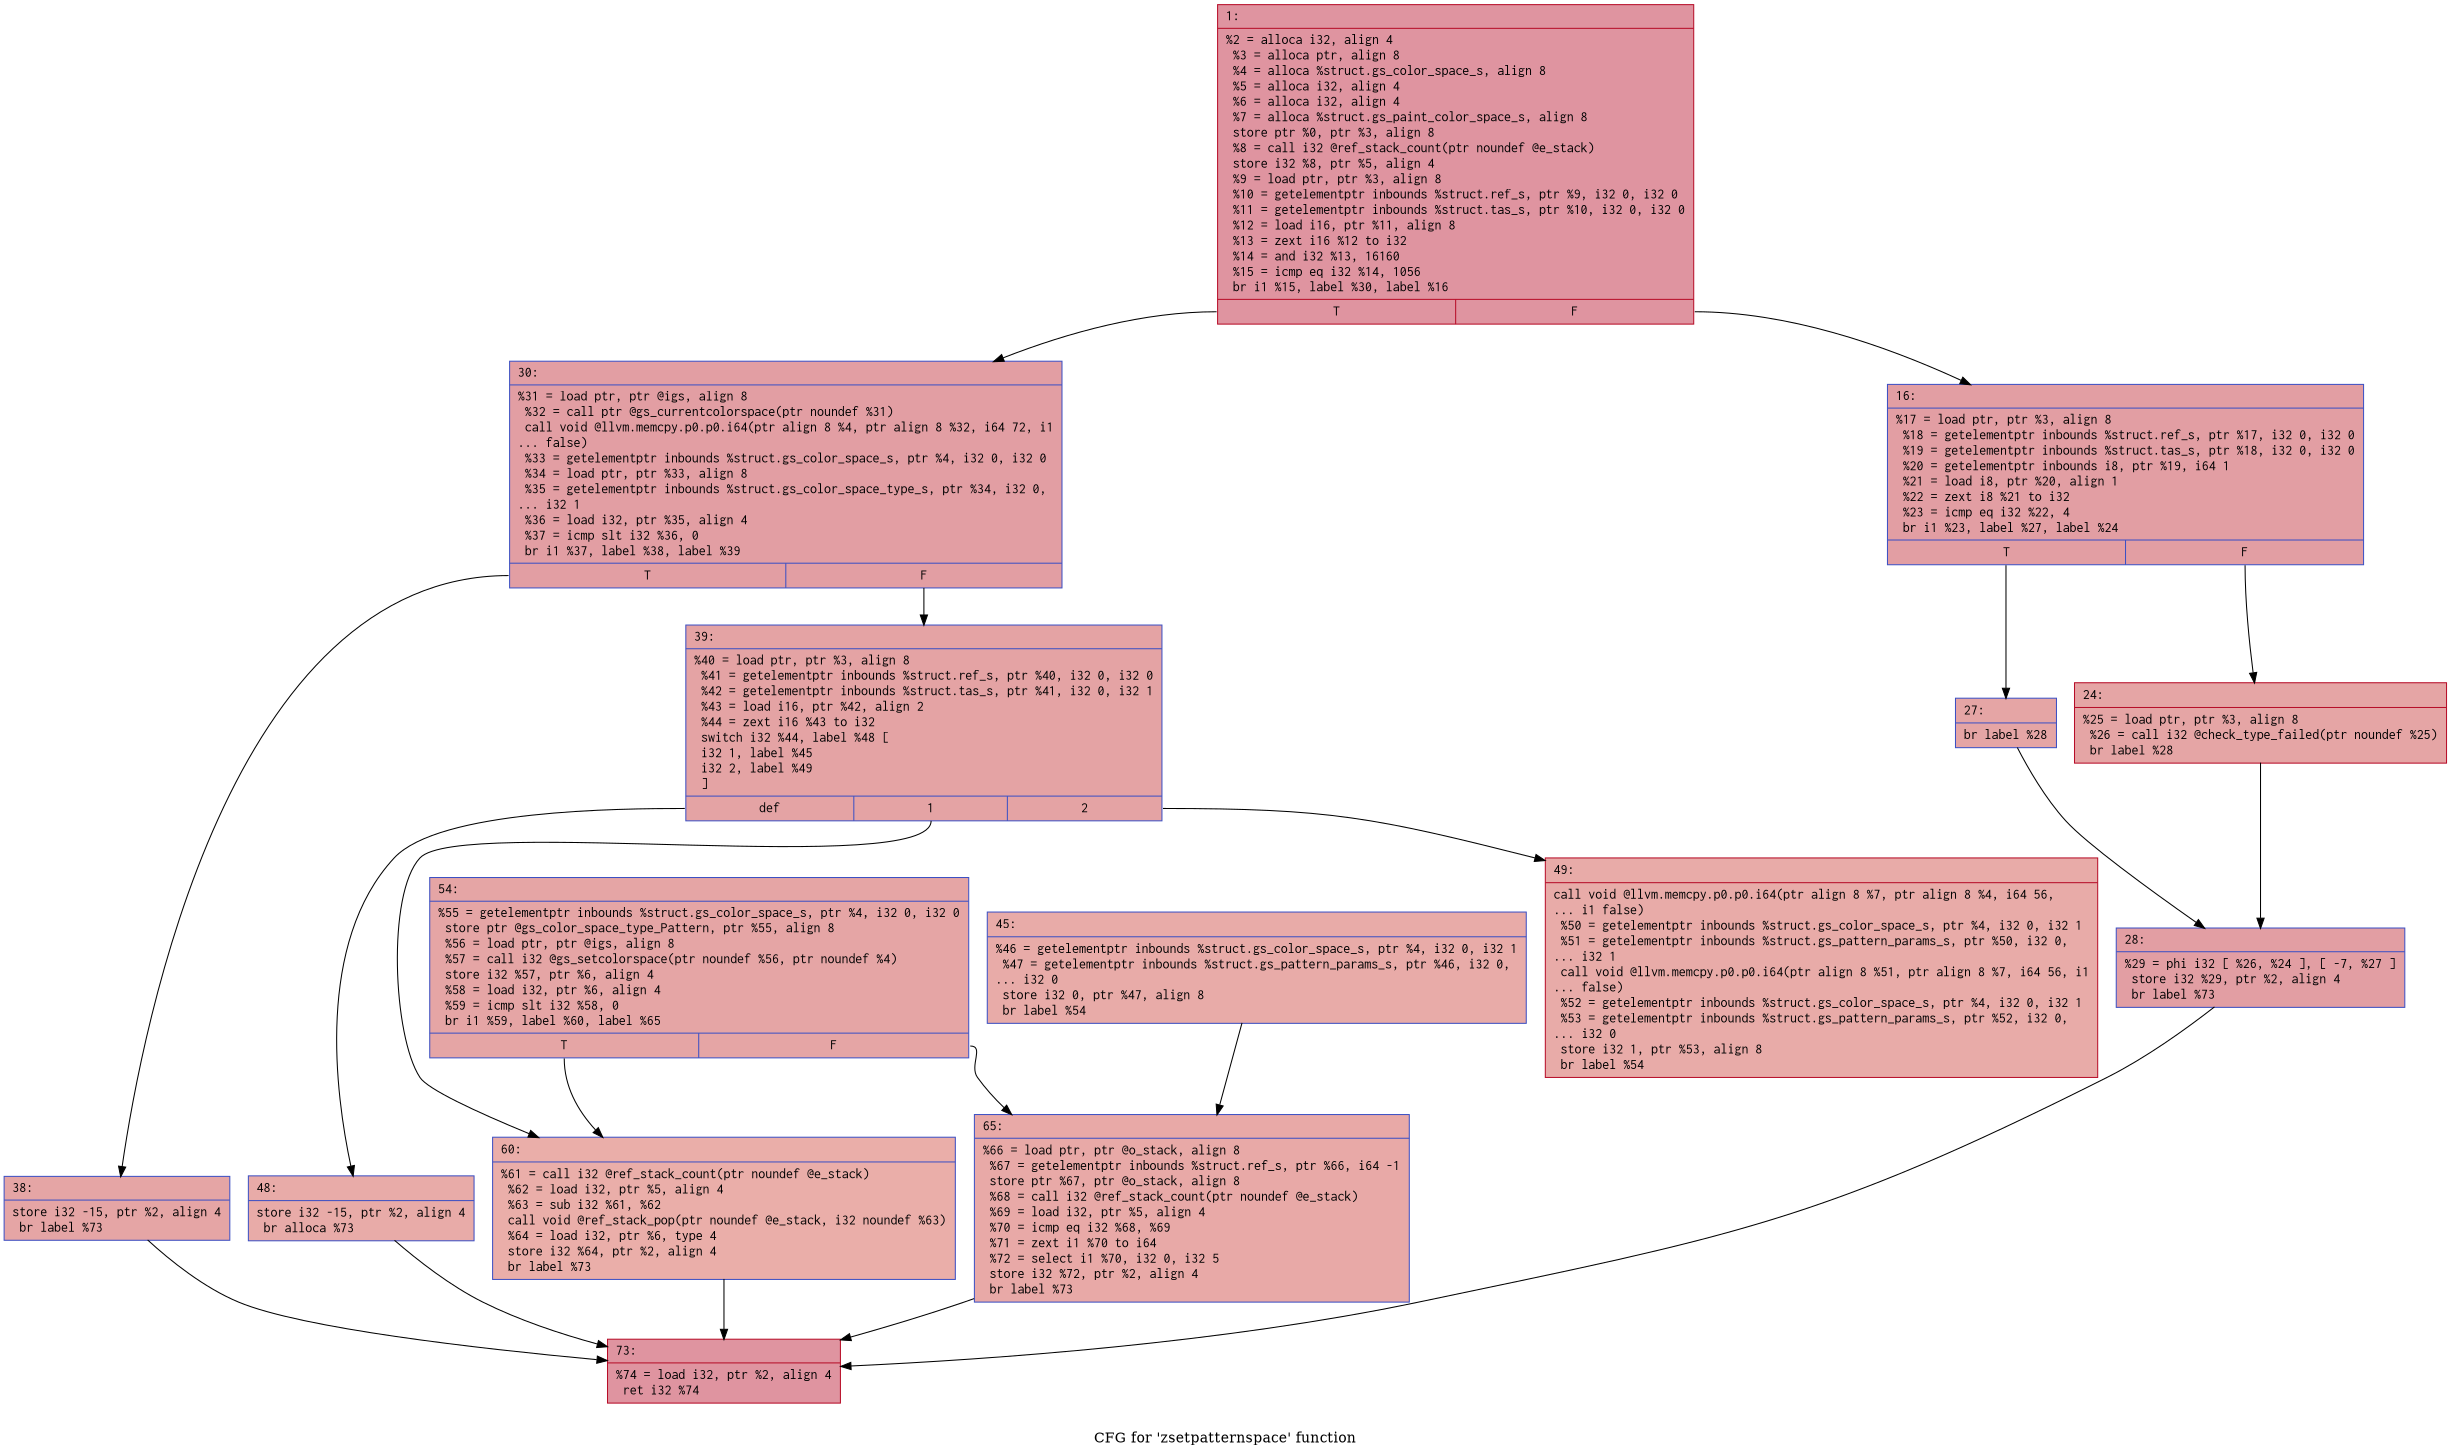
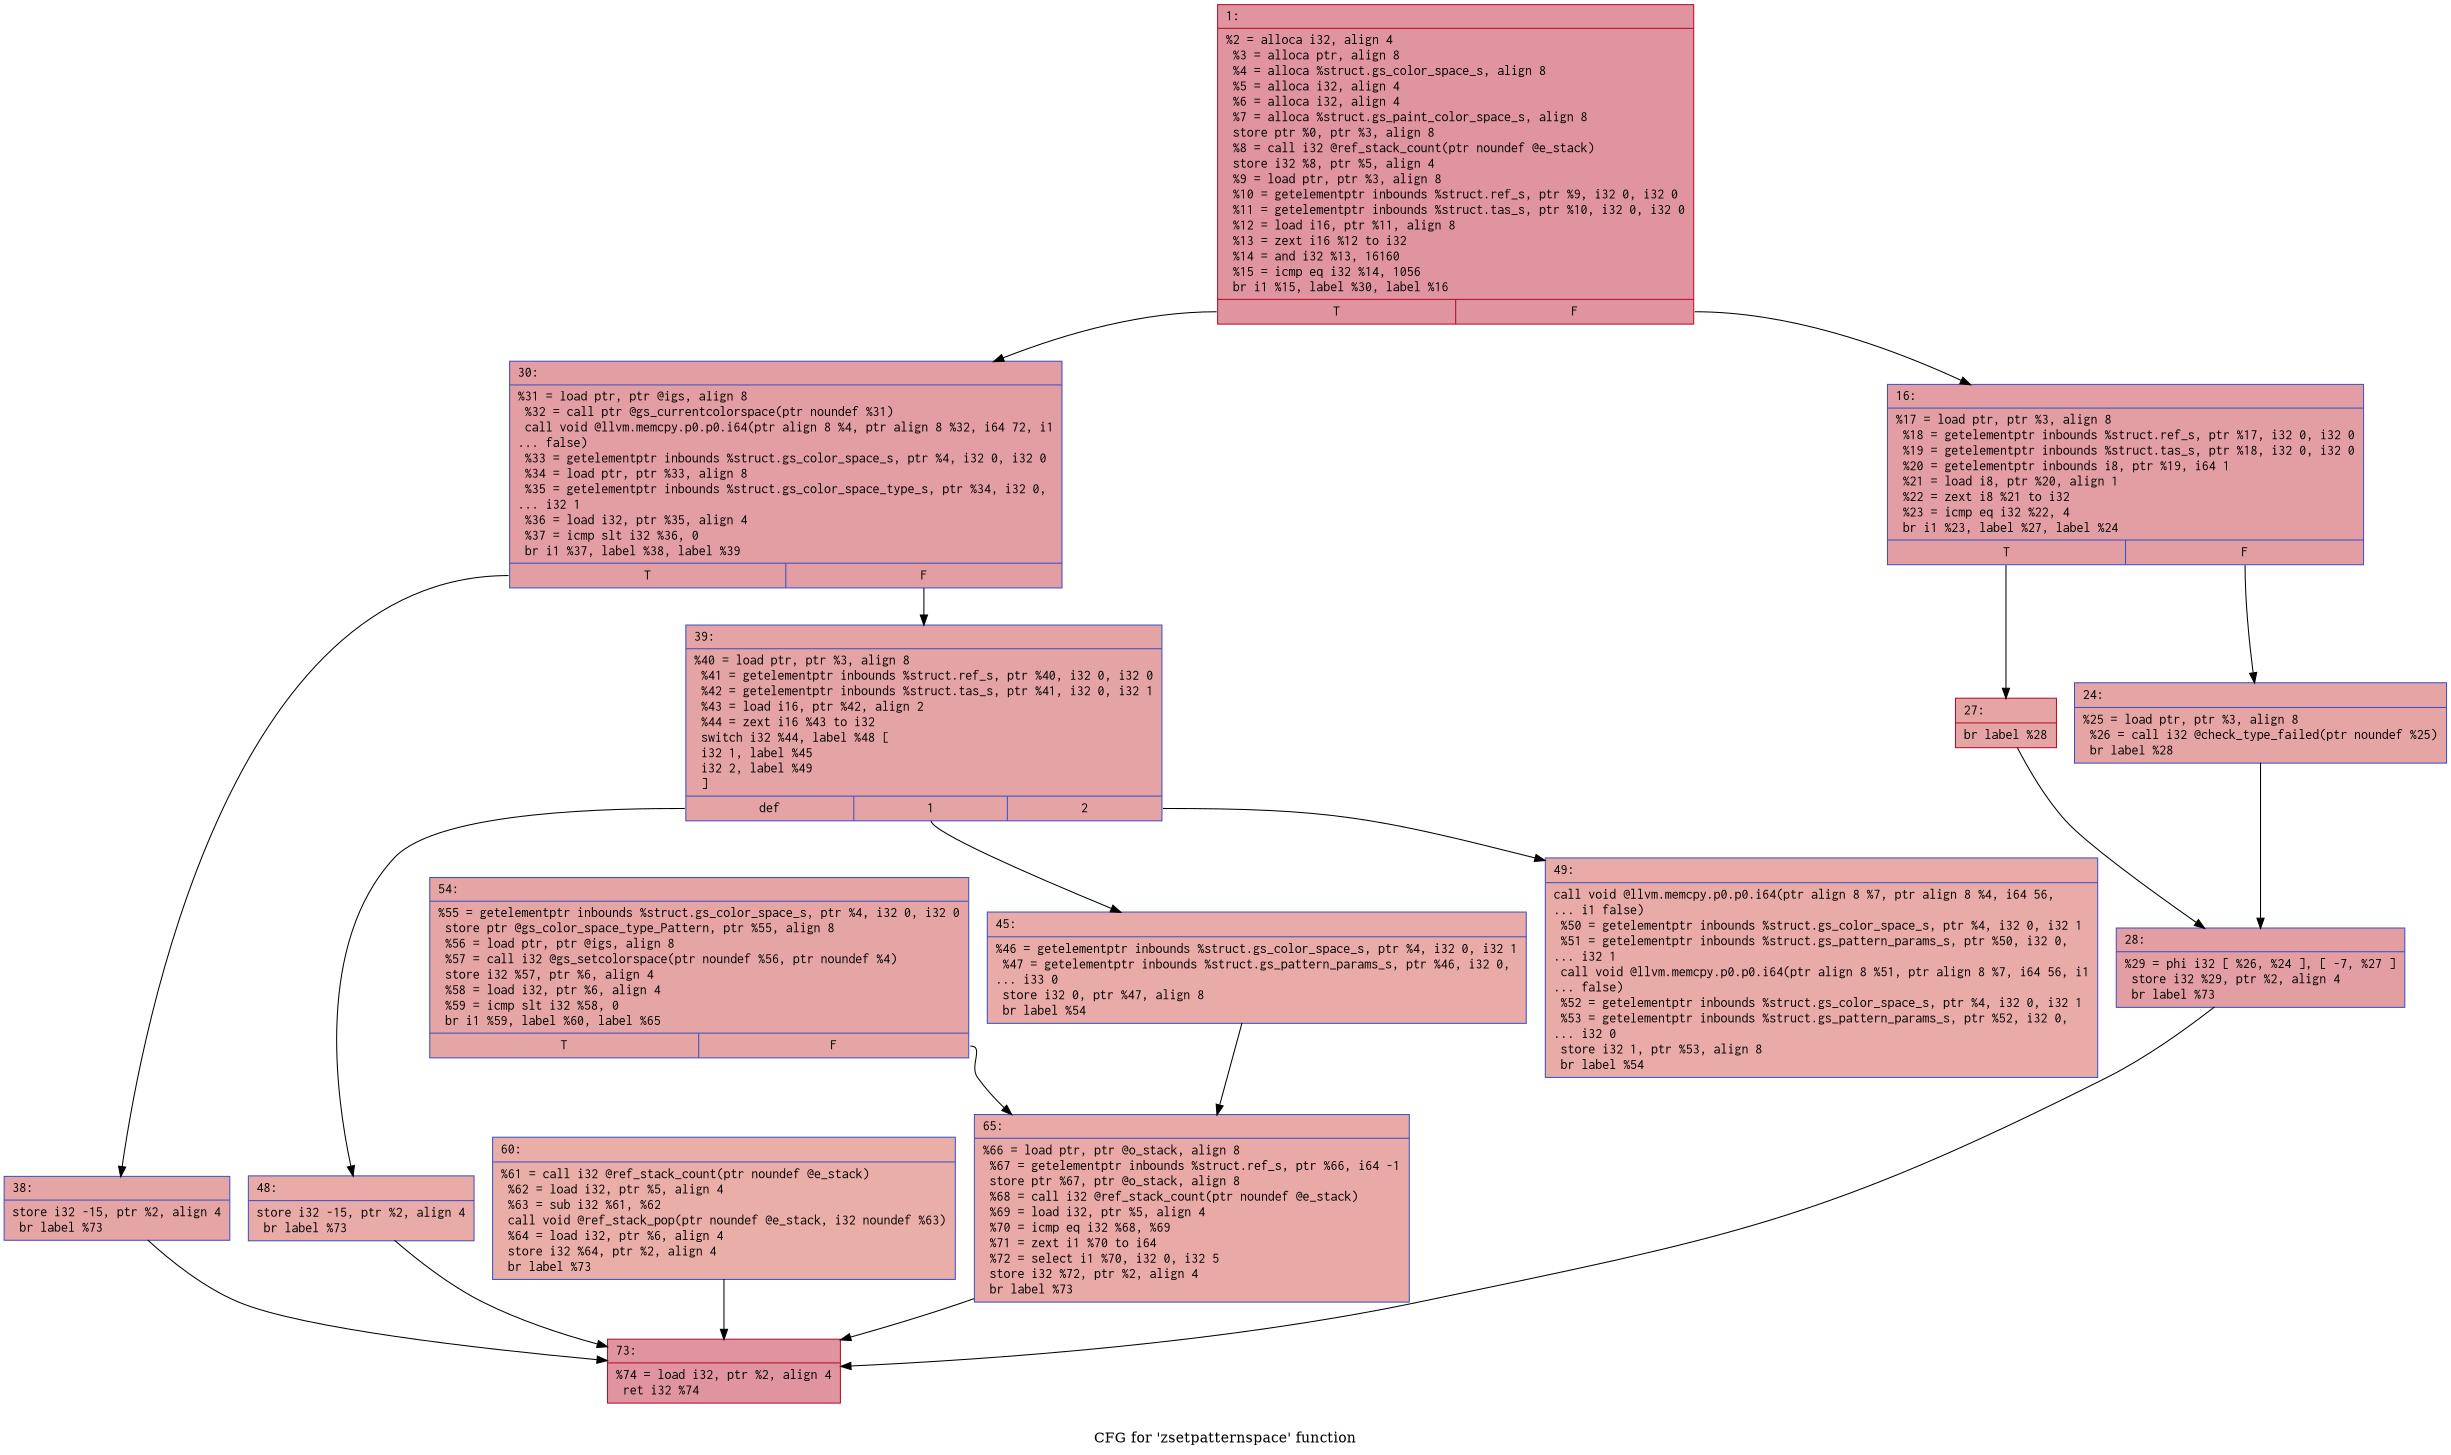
(2006, 723) -> (2006, 723)
(2261, 723) -> (2261, 723)
(502, 843) -> (1019, 869)
(1822, 968) -> (1822, 968)
(1027, 980) -> (1027, 980)
(573, 1097) -> none
(306, 1228) -> (302, 1228)
(609, 1236) -> (613, 1236)
